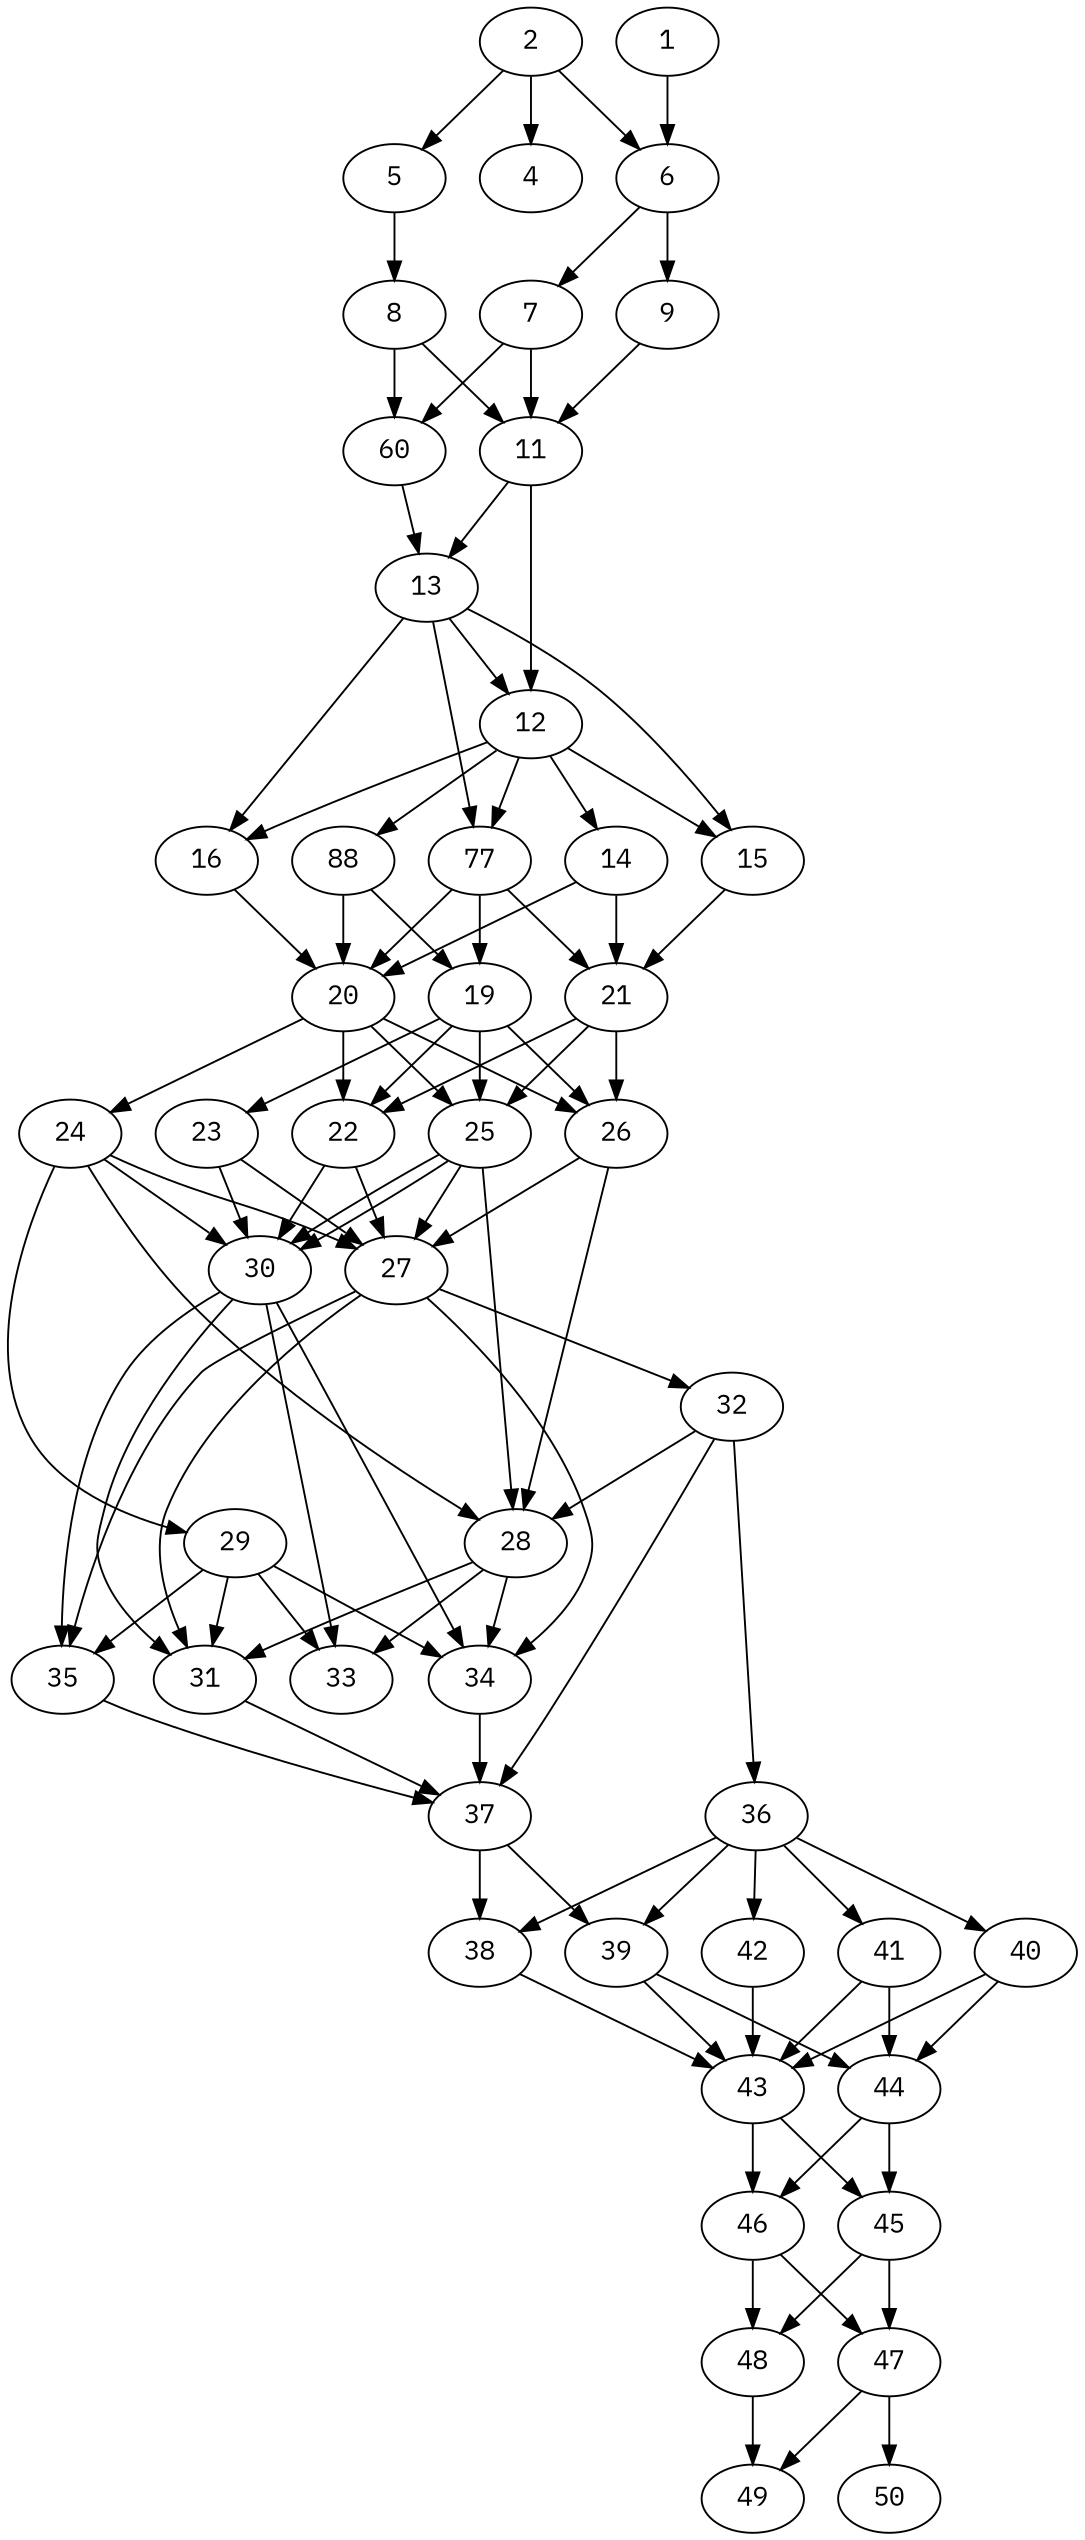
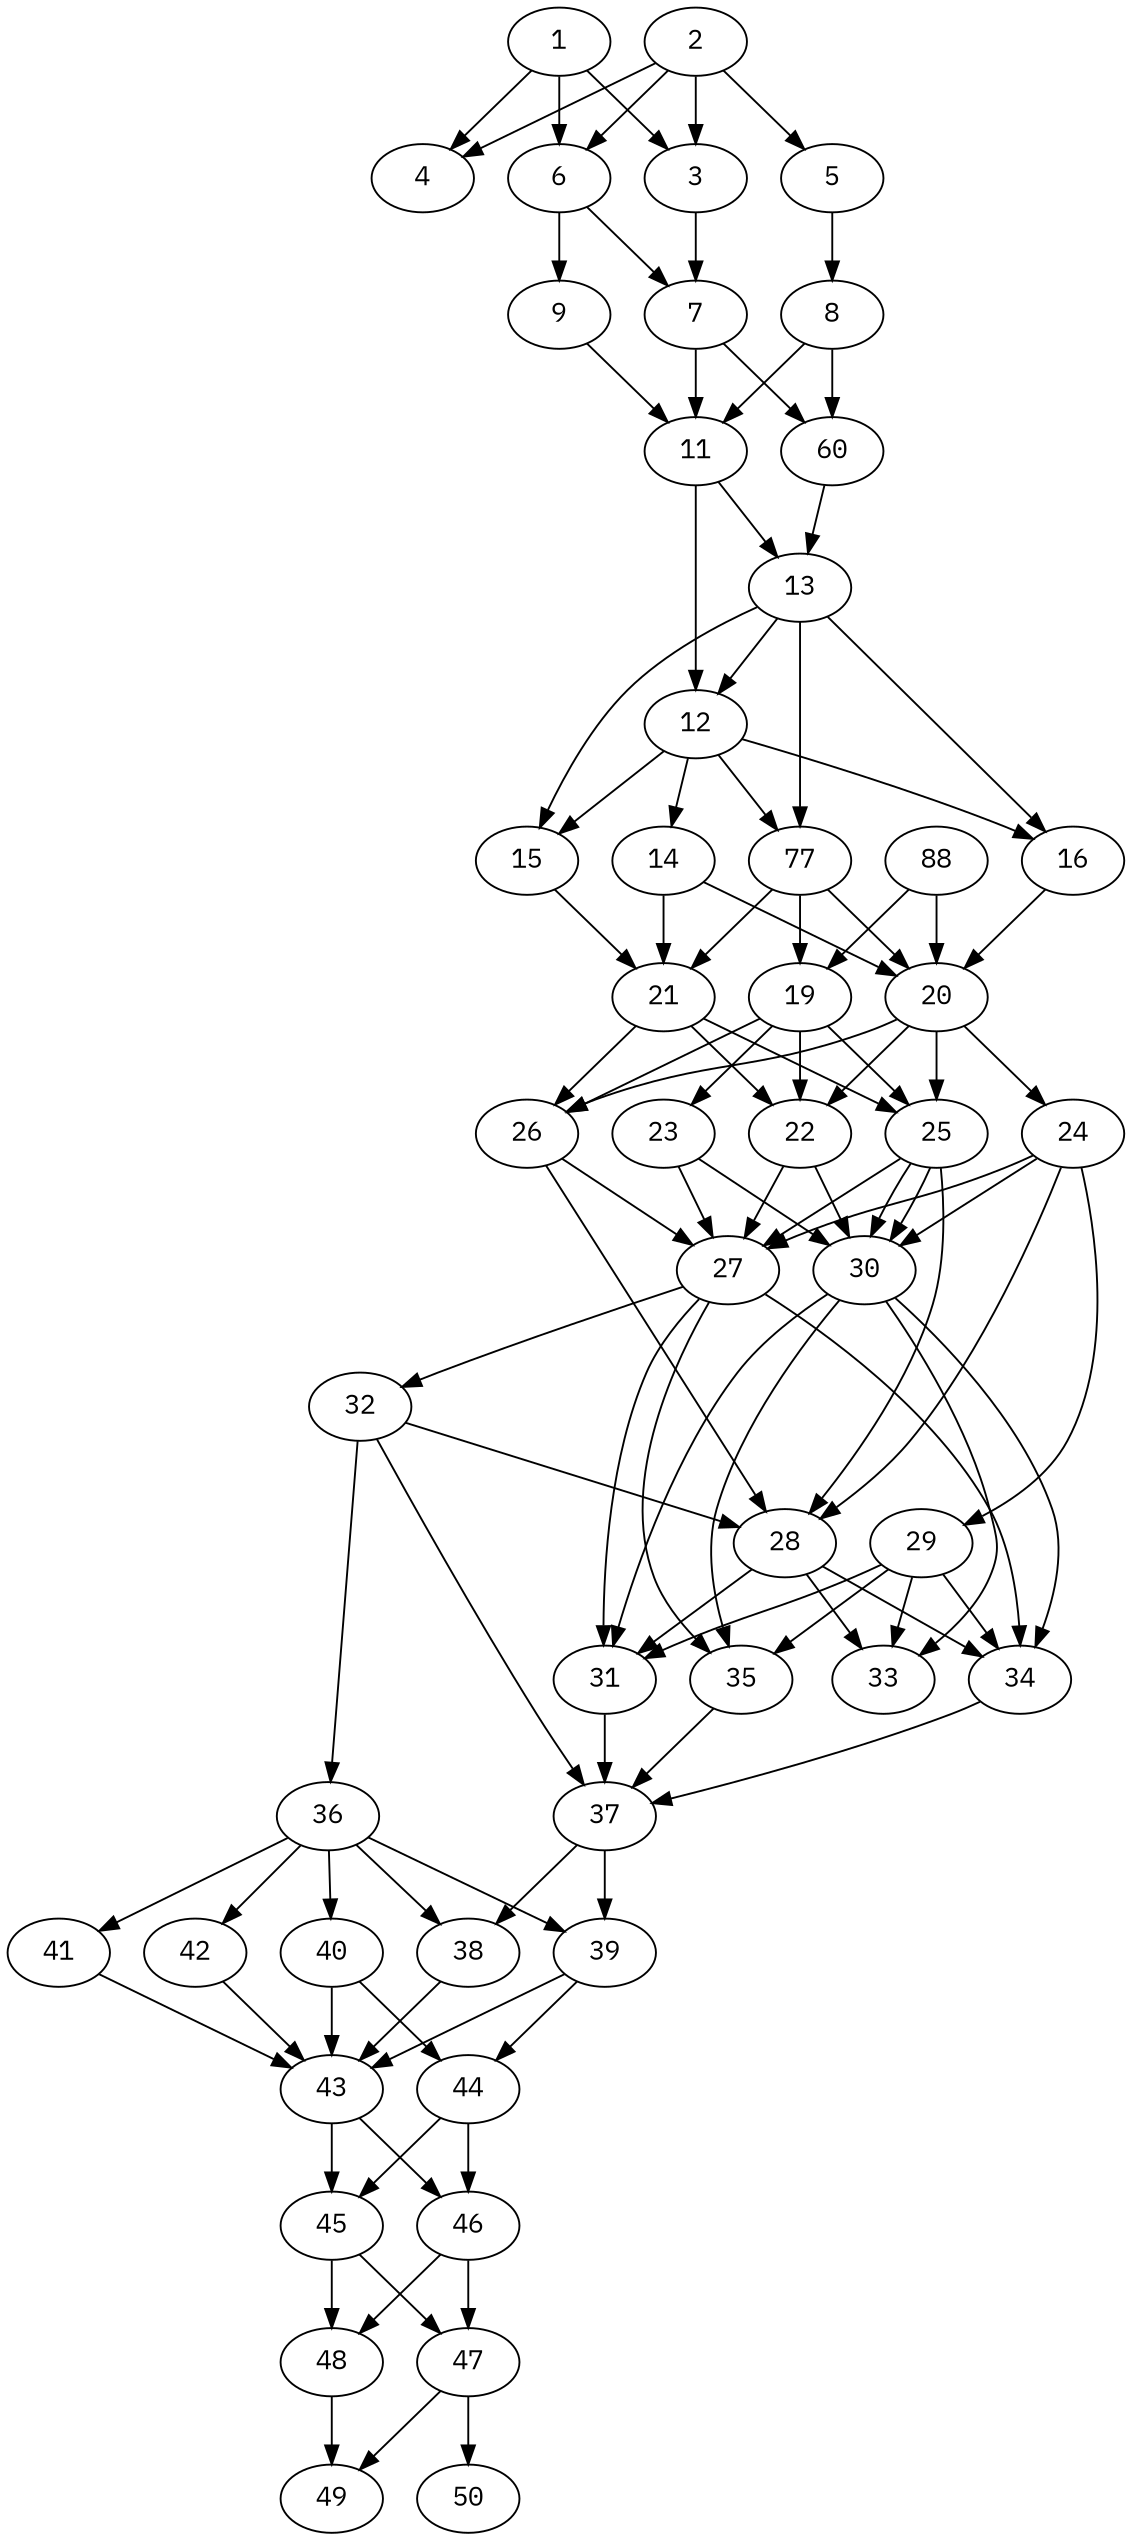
none -> (498, 103)
none -> (696, 178)
(445, 787) -> none
(889, 2008) -> none
